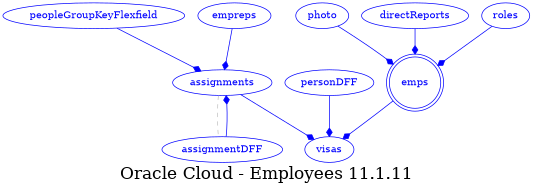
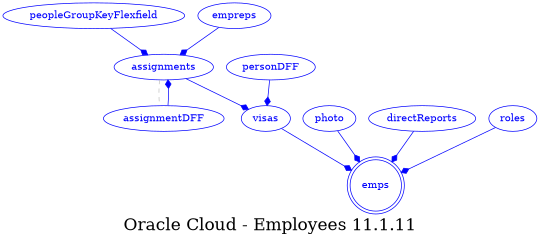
(372, 117) -> (313, 147)
